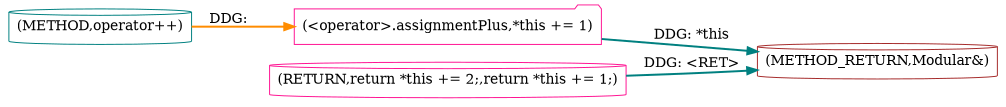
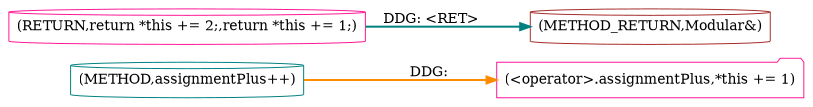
(100, 27) -> (187, 80)
(675, 45) -> none
